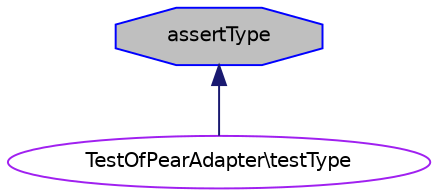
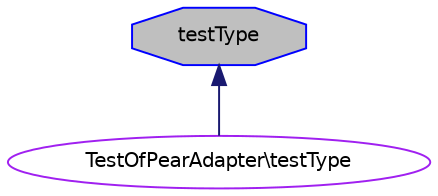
(219, 36) -> (219, 36)
